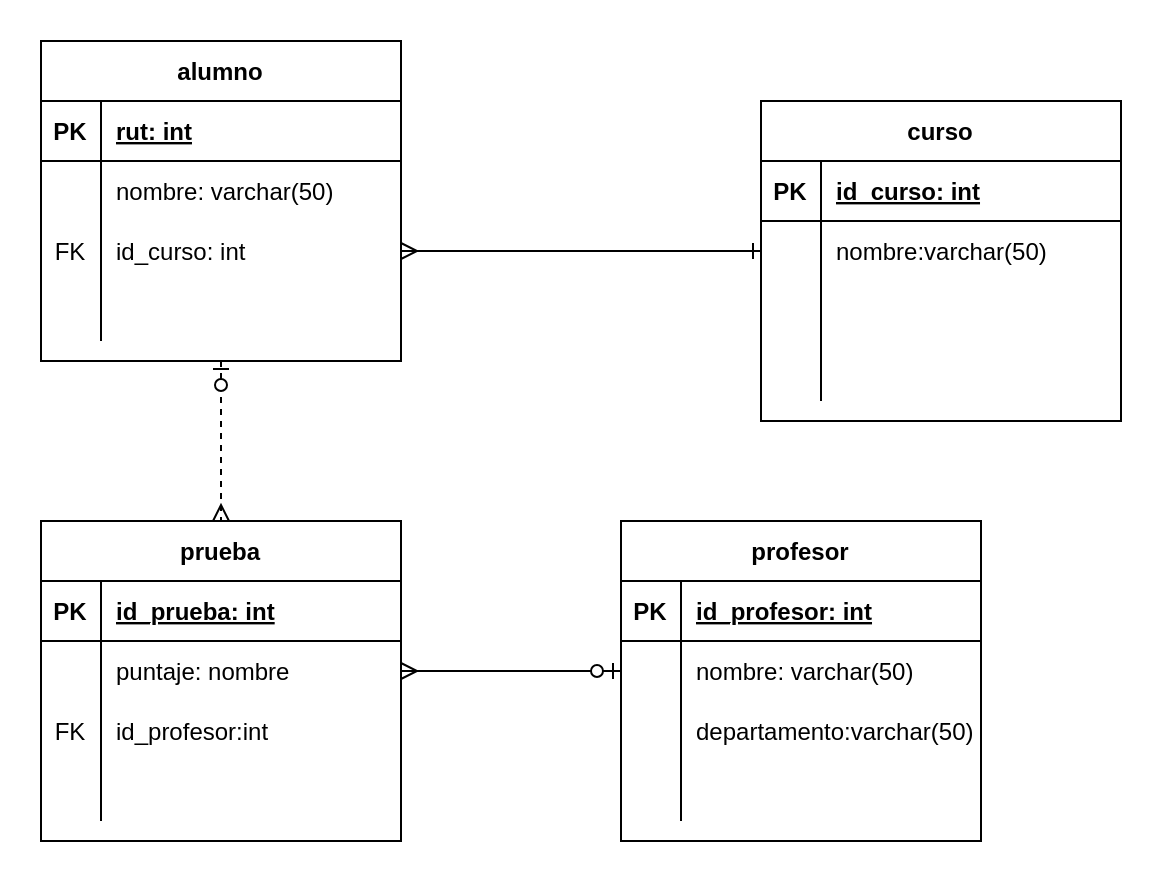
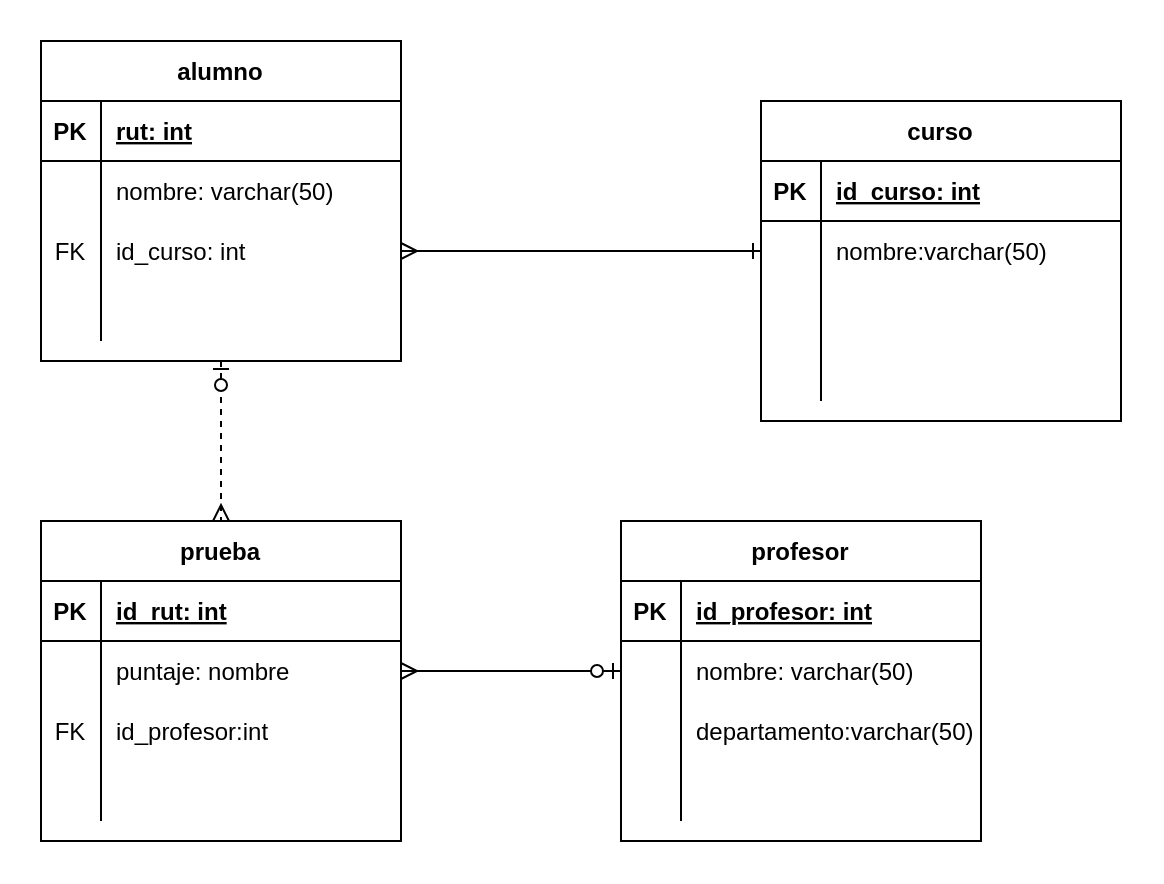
(198, 612) -> (177, 612)
